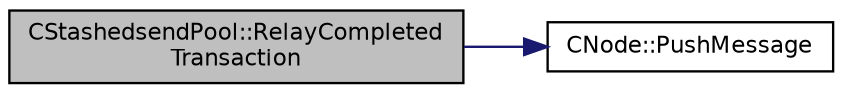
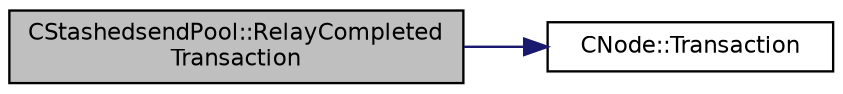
(690, 47) -> (690, 47)
